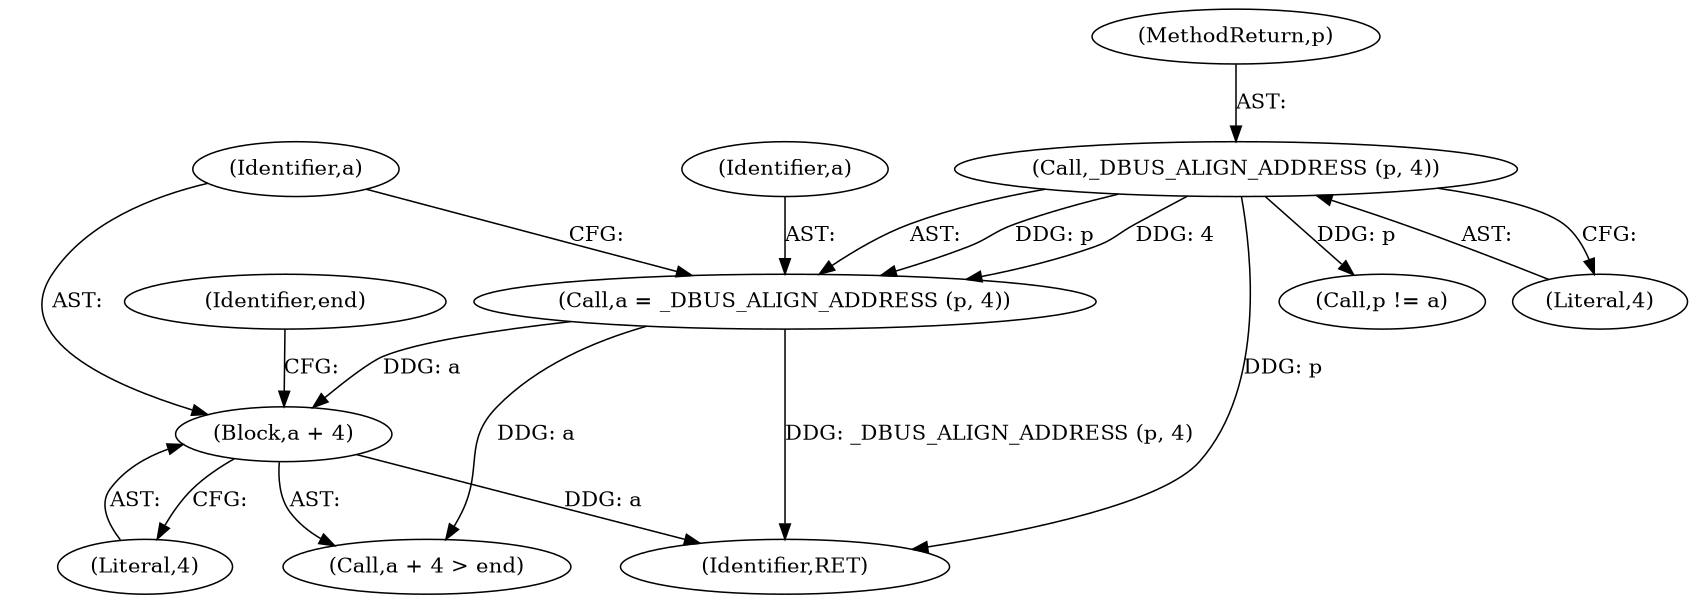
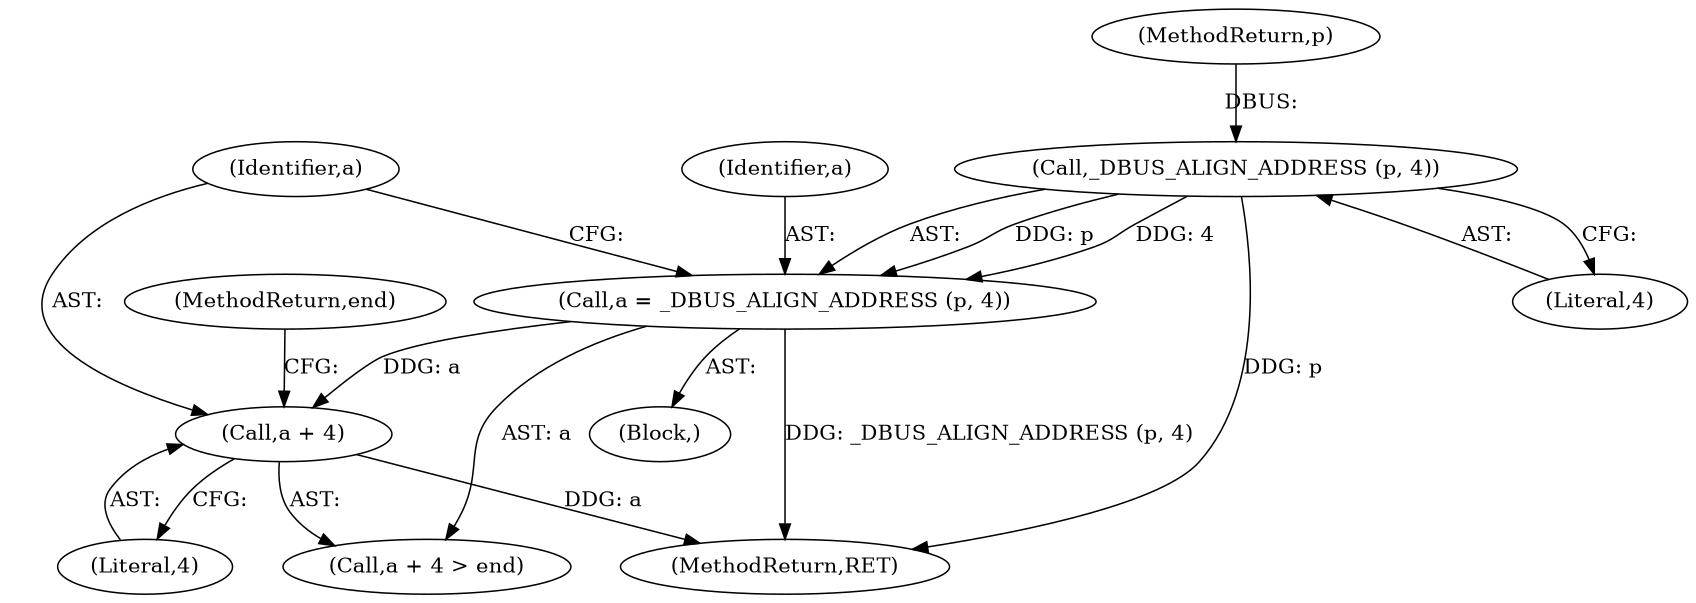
(1265, 103) -> (1265, 103)
(285, 302) -> (285, 302)
(1382, 302) -> none
(284, 434) -> (284, 434)
(537, 434) -> (537, 434)
none -> (660, 434)
(785, 567) -> (785, 567)
